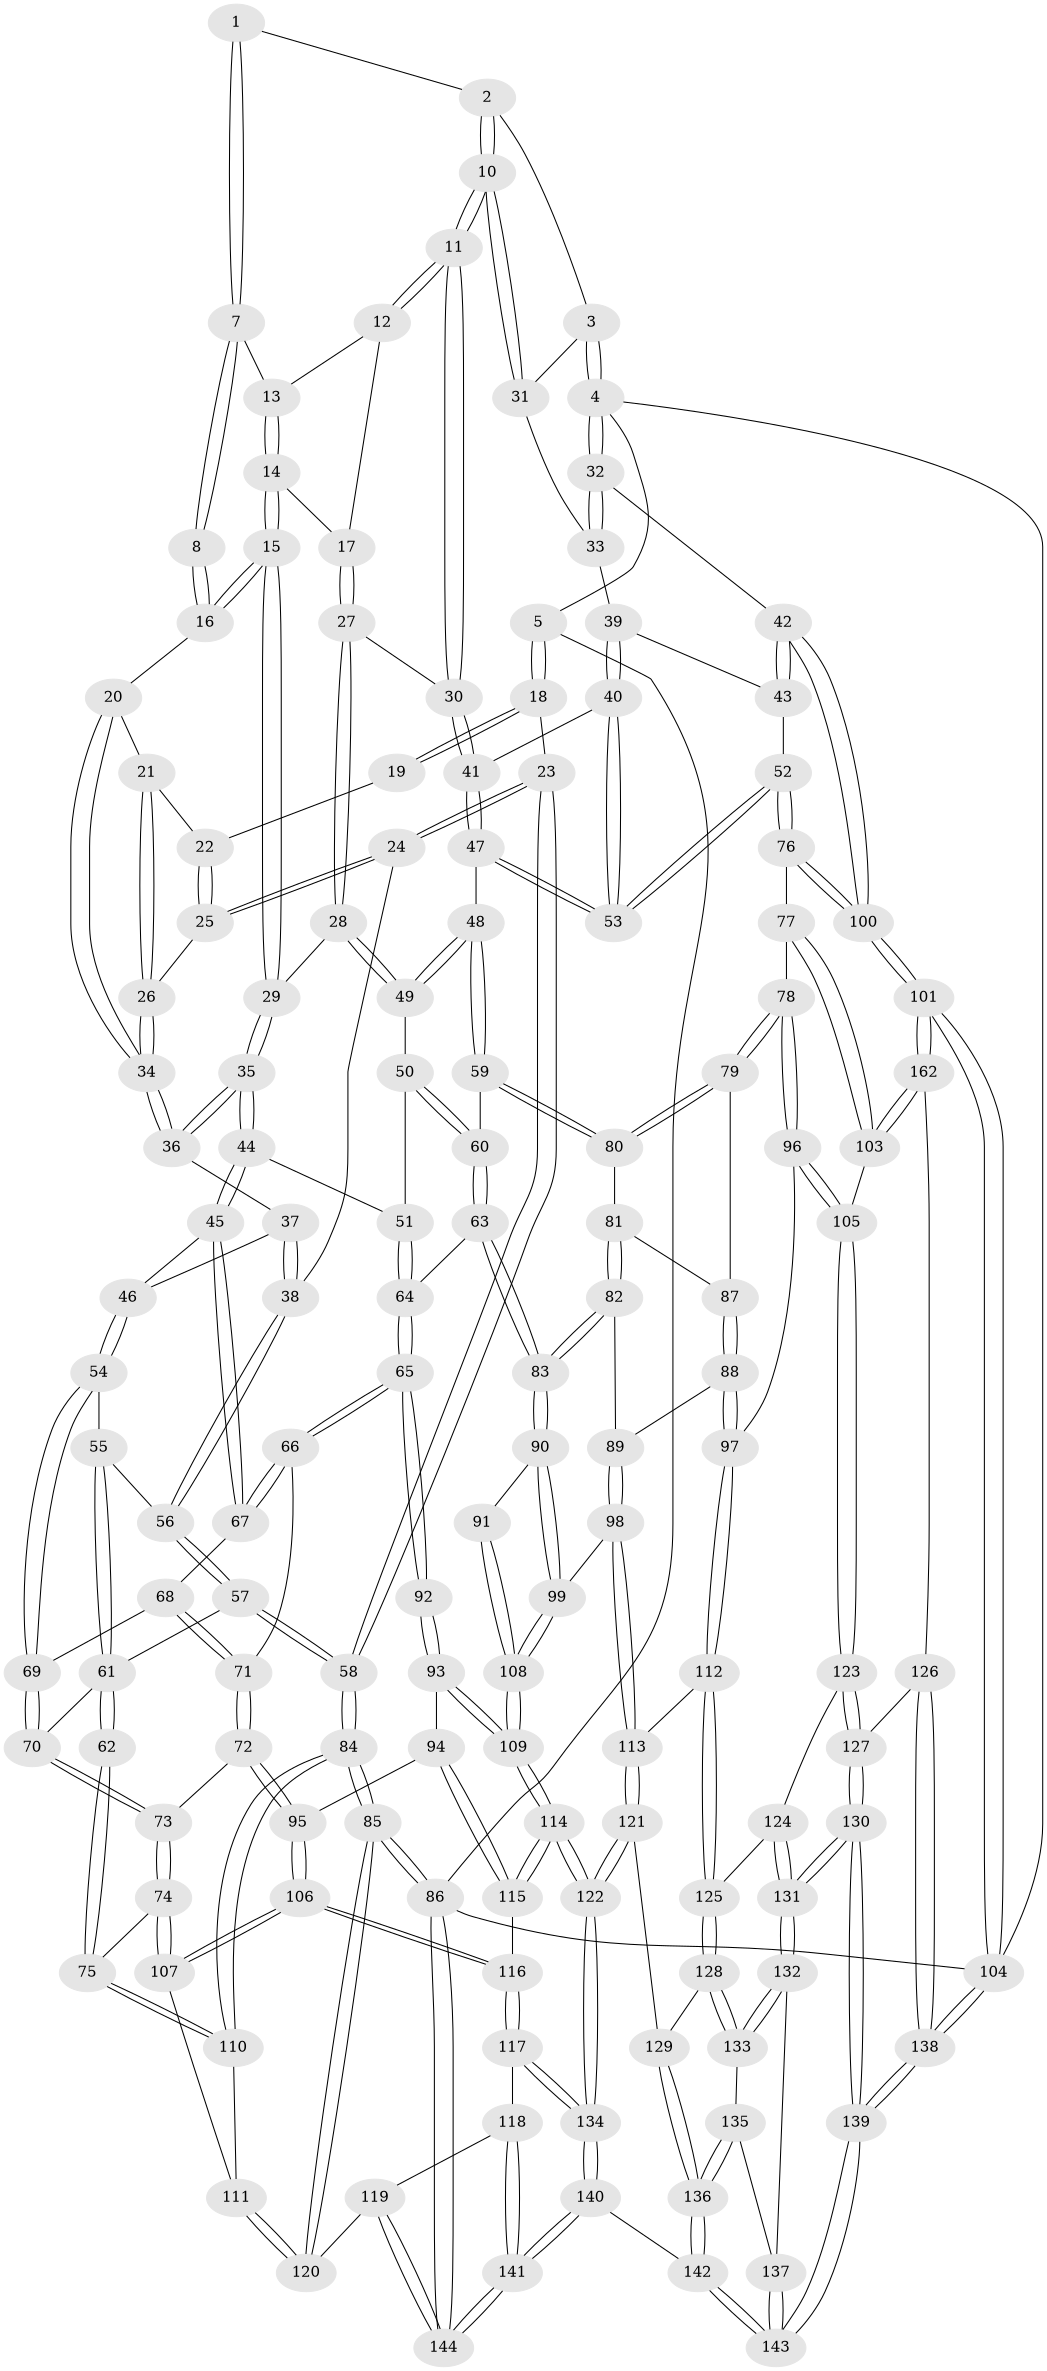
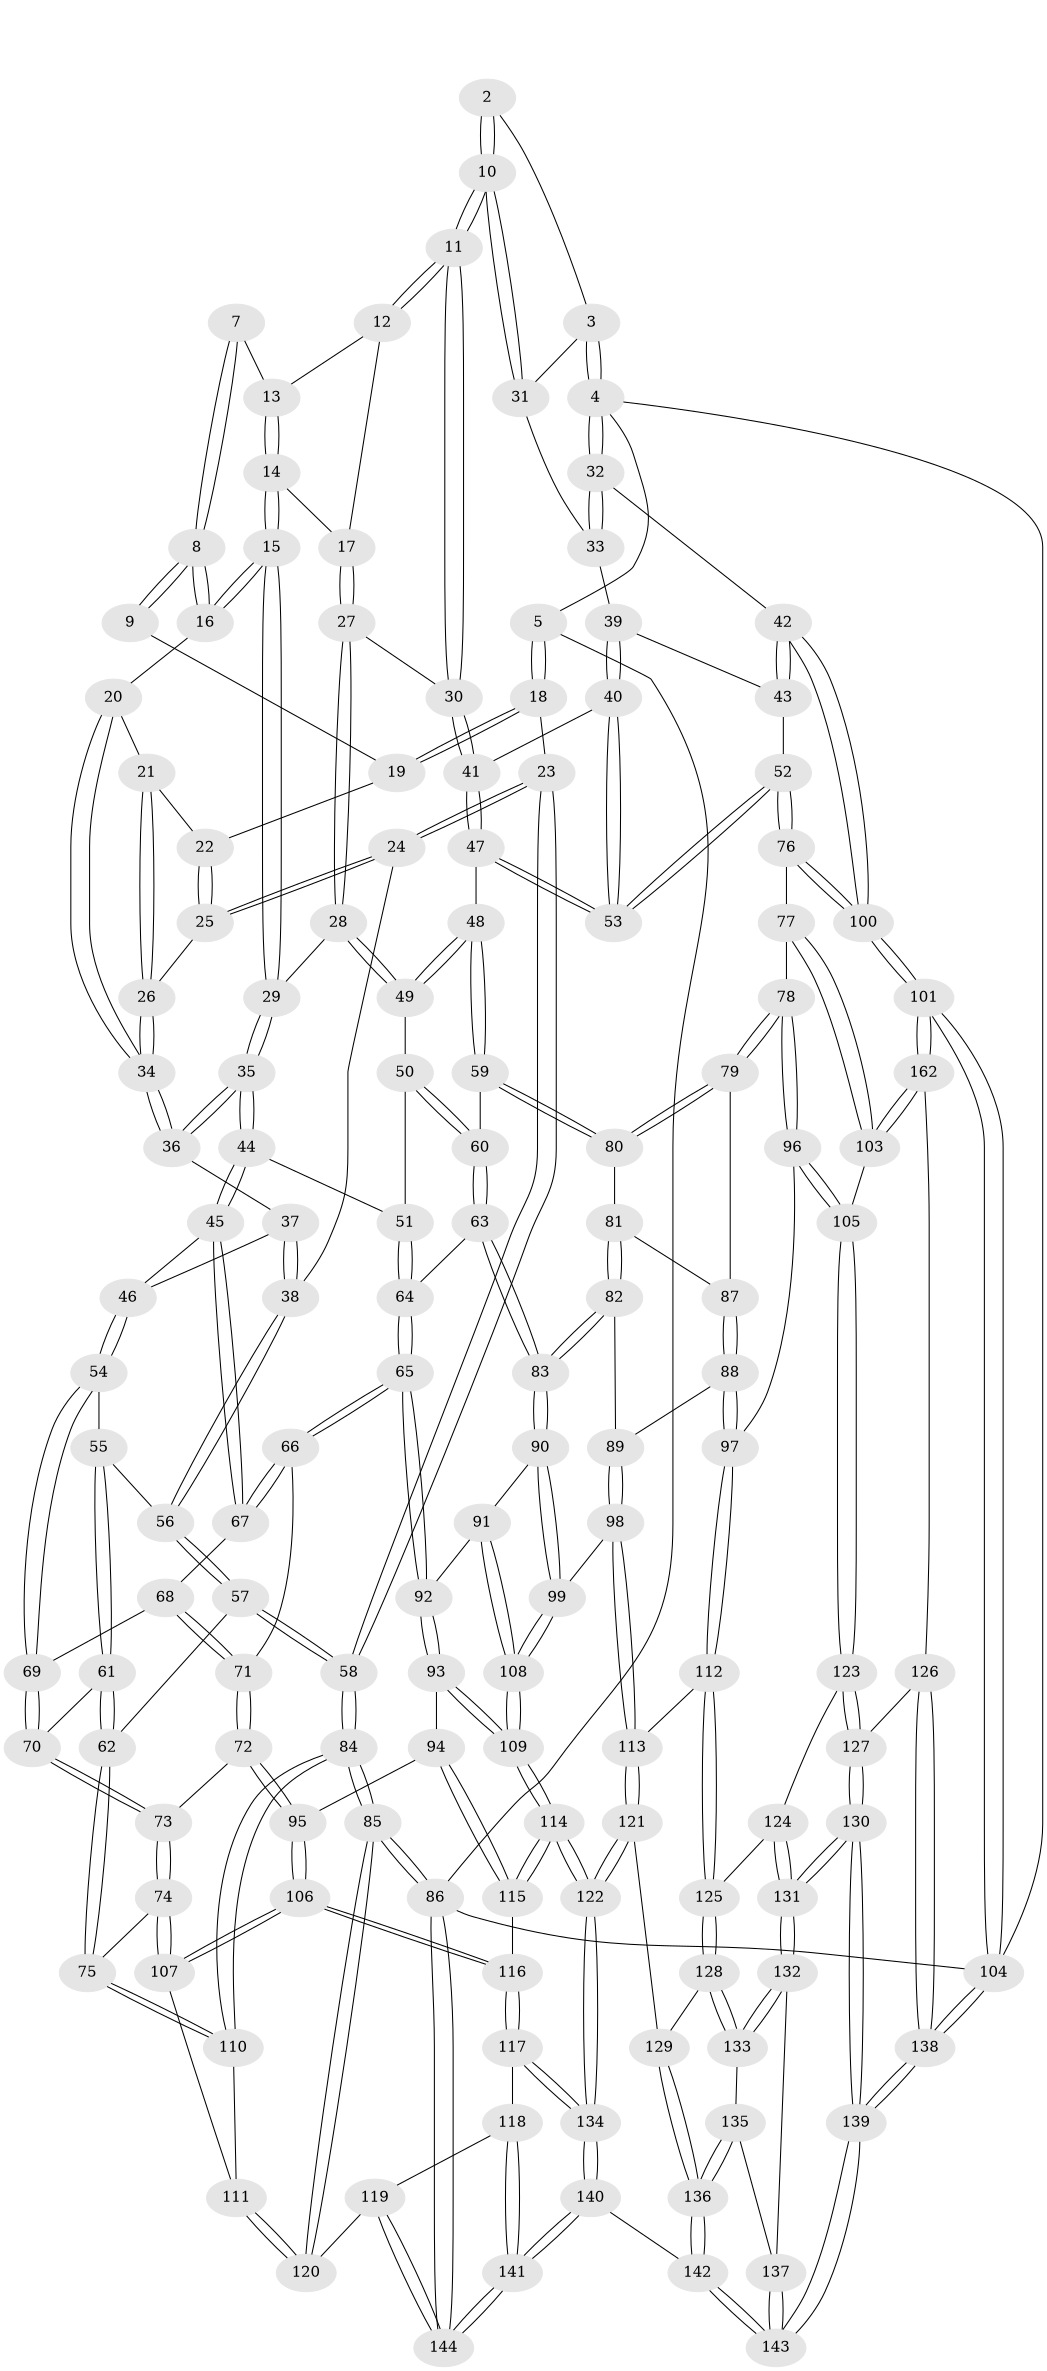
(236, 23) -> none
none -> (130, 623)
none -> (453, 1560)
(174, 1635) -> (174, 1673)
